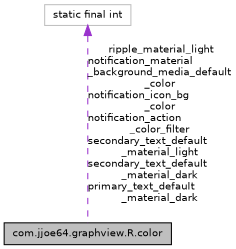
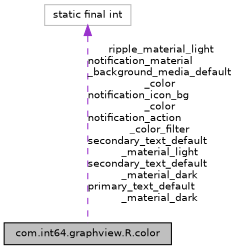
(88, 234) -> (88, 234)
